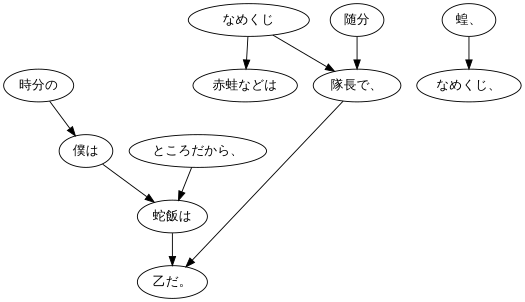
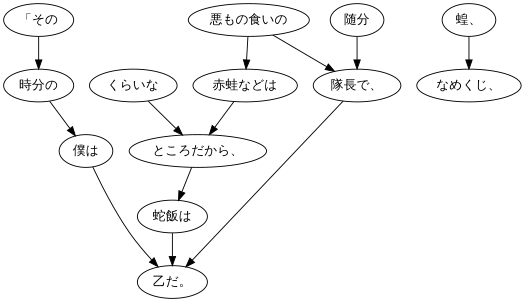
none -> (39, 20)
(249, 20) -> (249, 20)
none -> (133, 86)
none -> (224, 114)
(125, 180) -> (119, 216)
